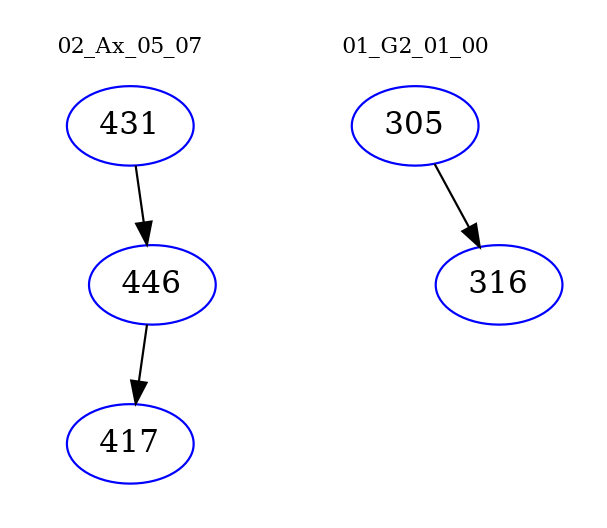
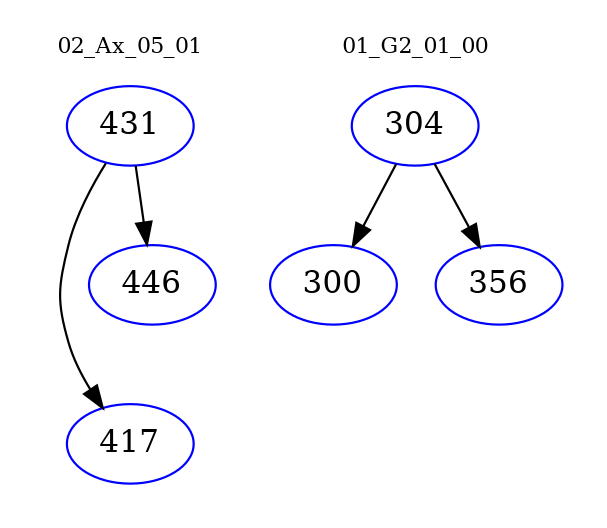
(130, 47) -> (130, 47)
(415, 126) -> (415, 126)
none -> (333, 285)
(499, 285) -> (499, 285)
(143, 353) -> (62, 275)
